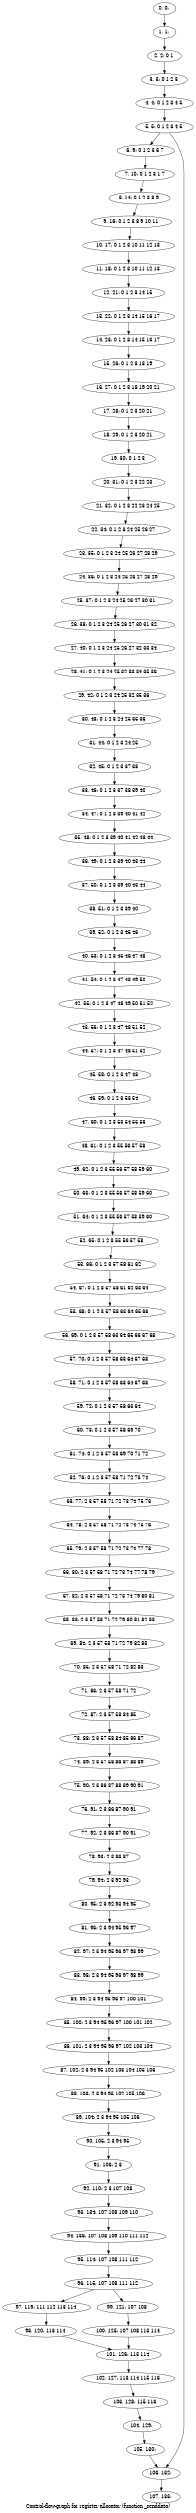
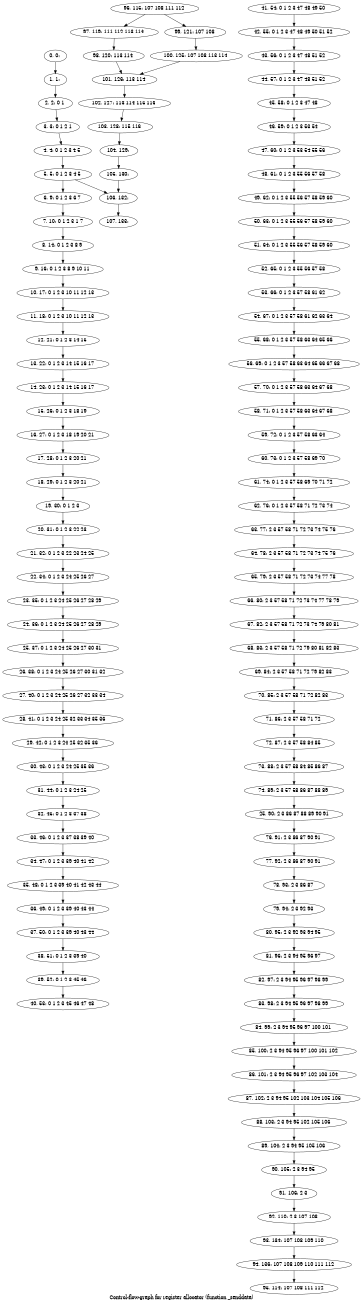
(165, 80) -> (58, 127)
(115, 967) -> none
(110, 1786) -> (294, 814)
(109, 2270) -> none
